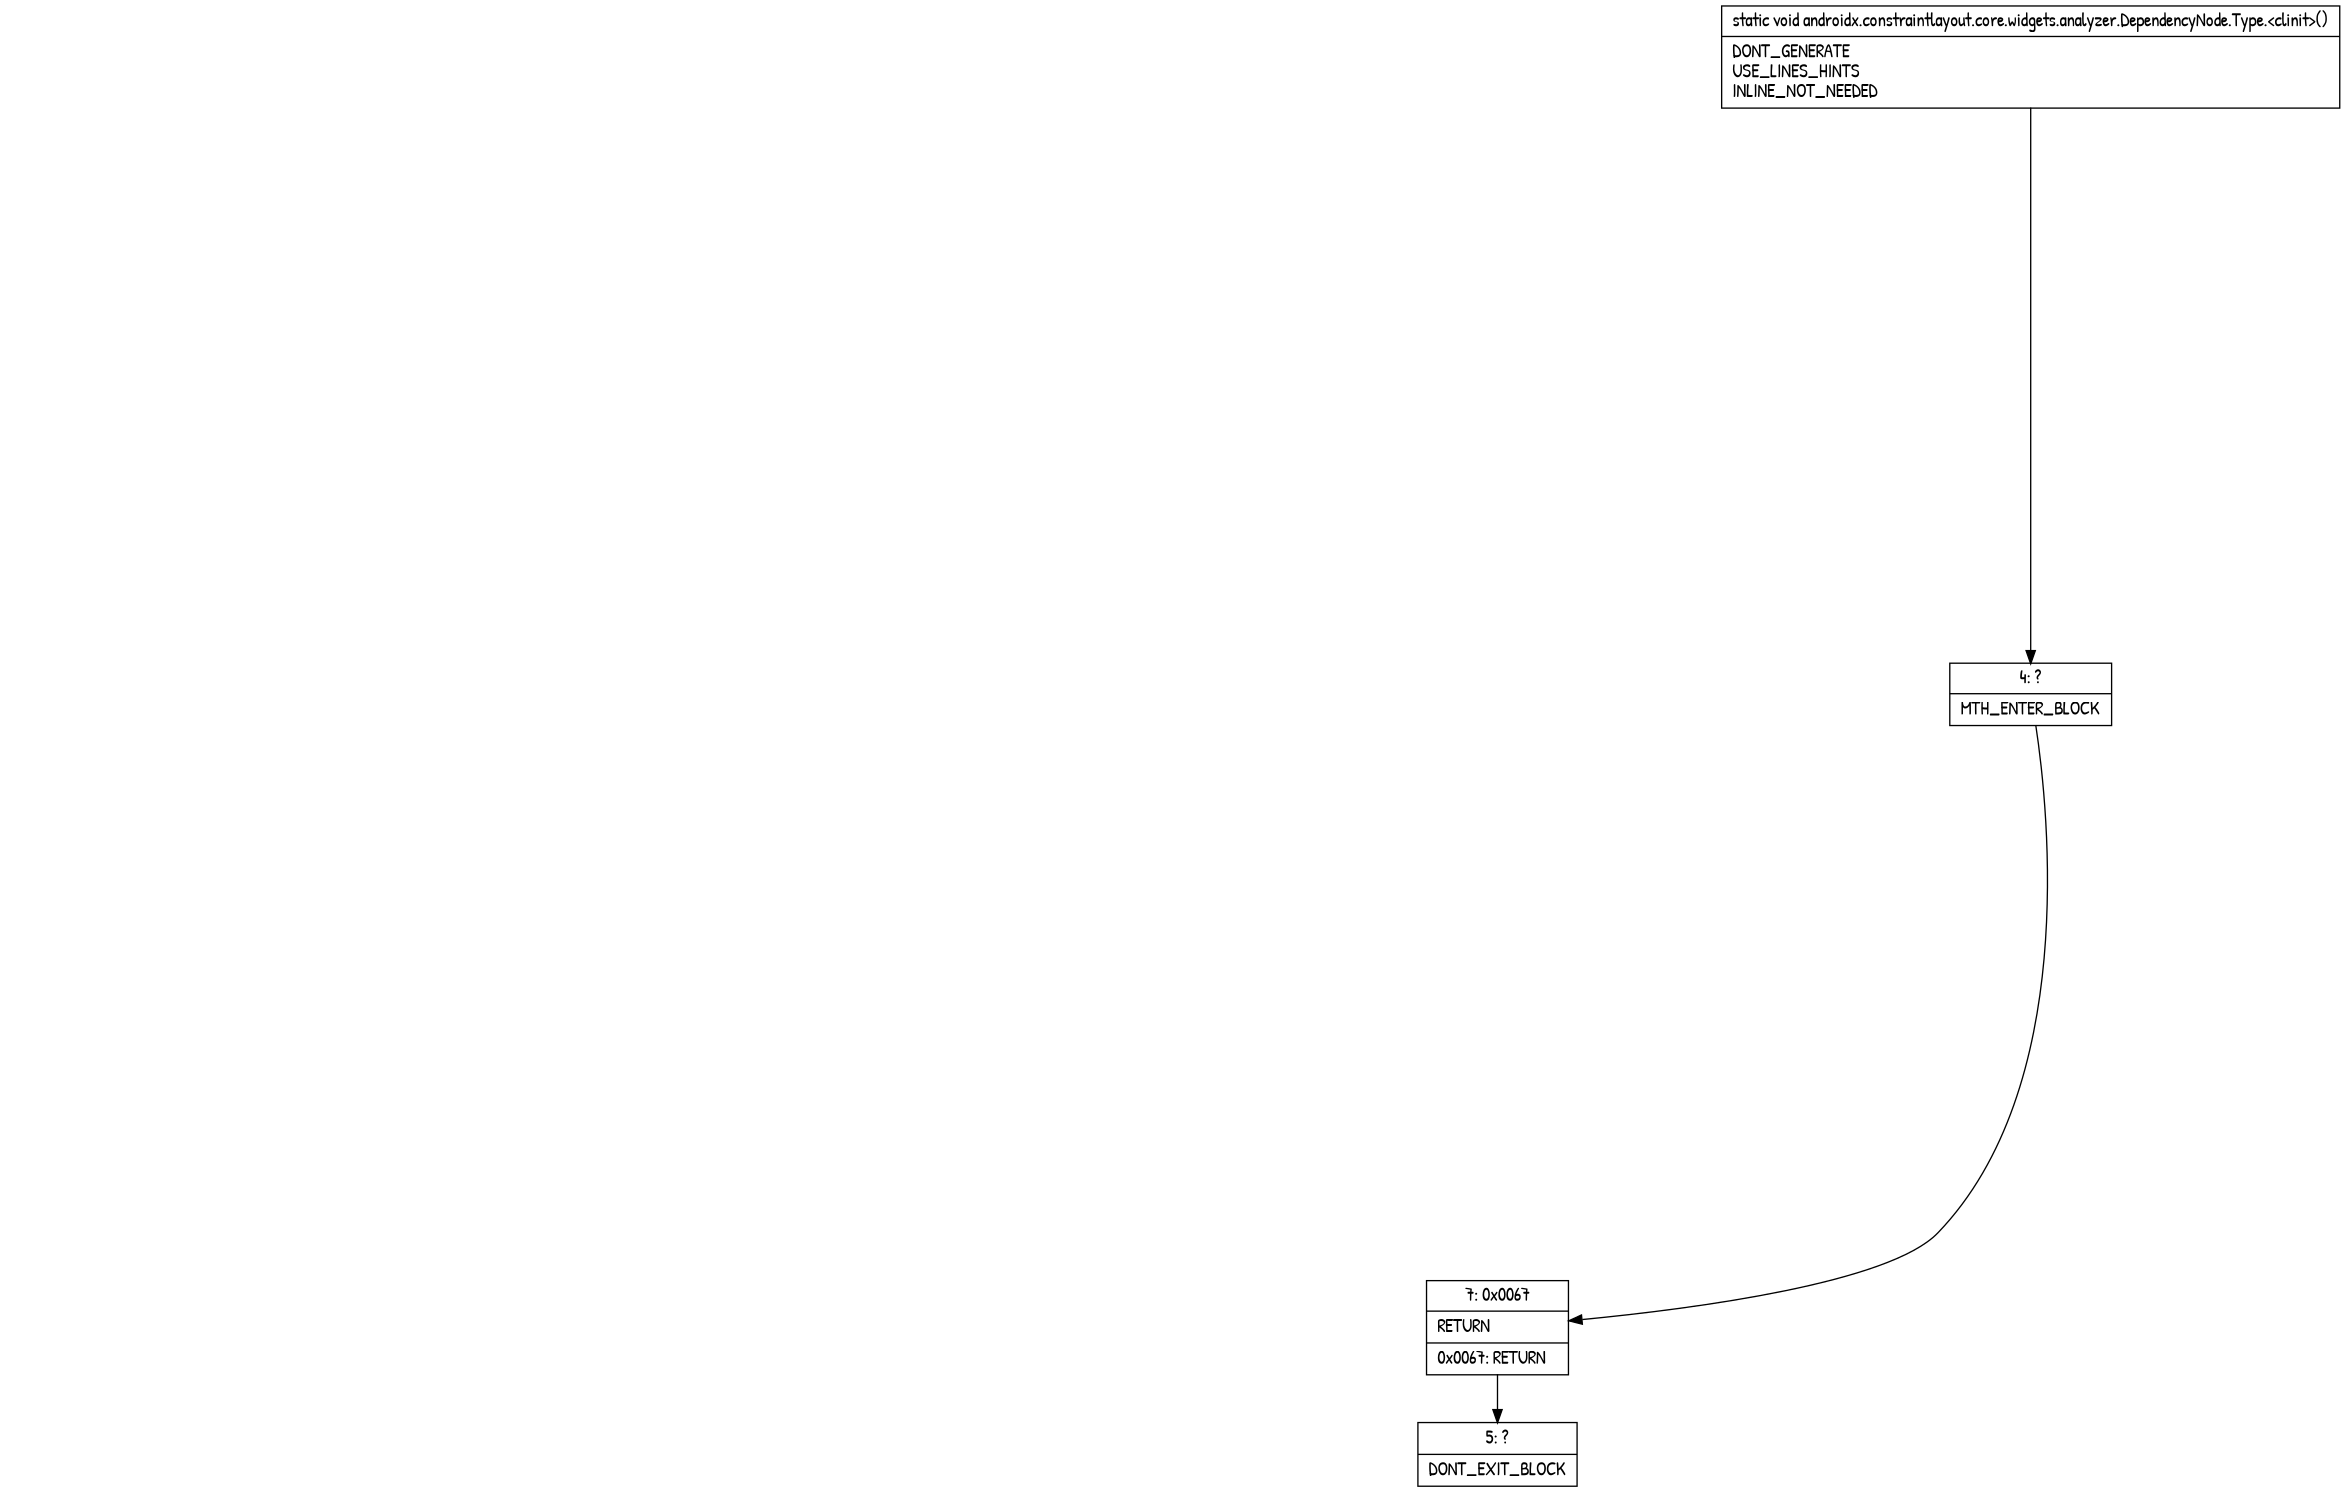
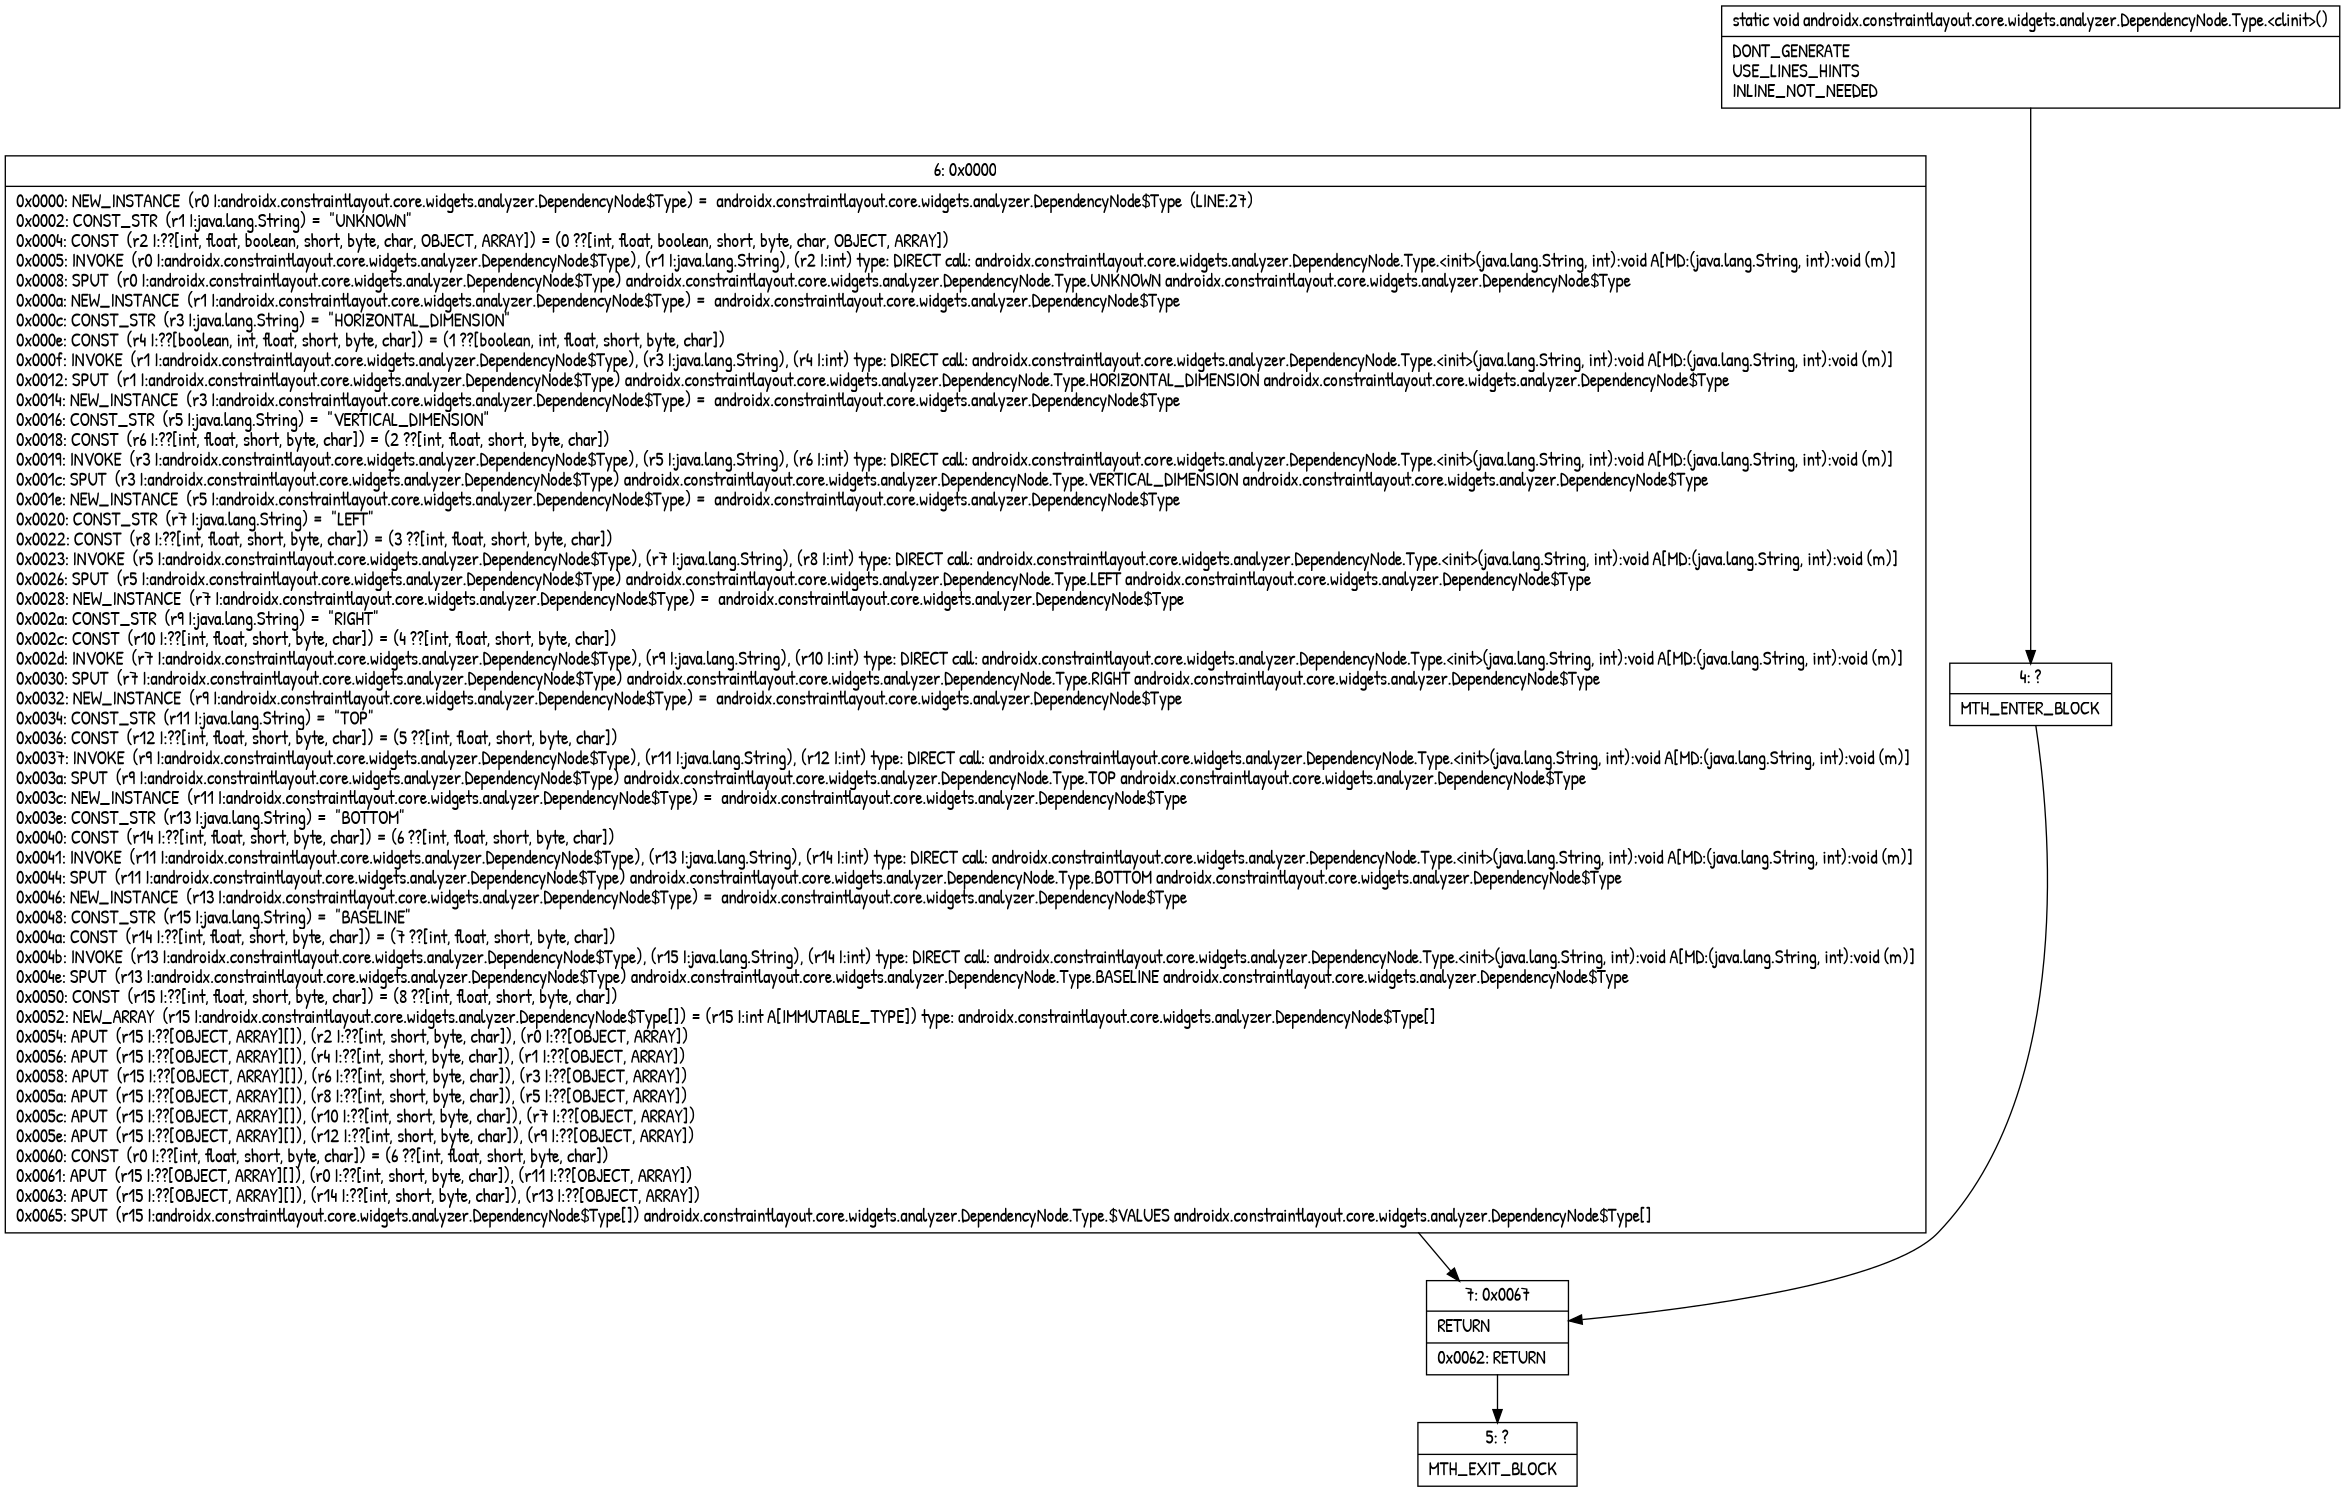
none -> (966, 694)
(1497, 1358) -> (1497, 1358)
(1497, 1470) -> (1493, 1470)
